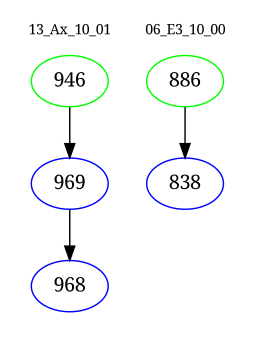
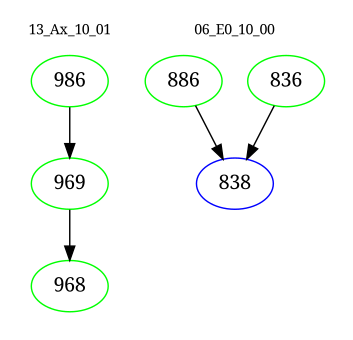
(186, 31) -> (235, 31)
(70, 81) -> (70, 81)
none -> (286, 81)
(70, 184) -> (70, 184)
(70, 286) -> (70, 286)
